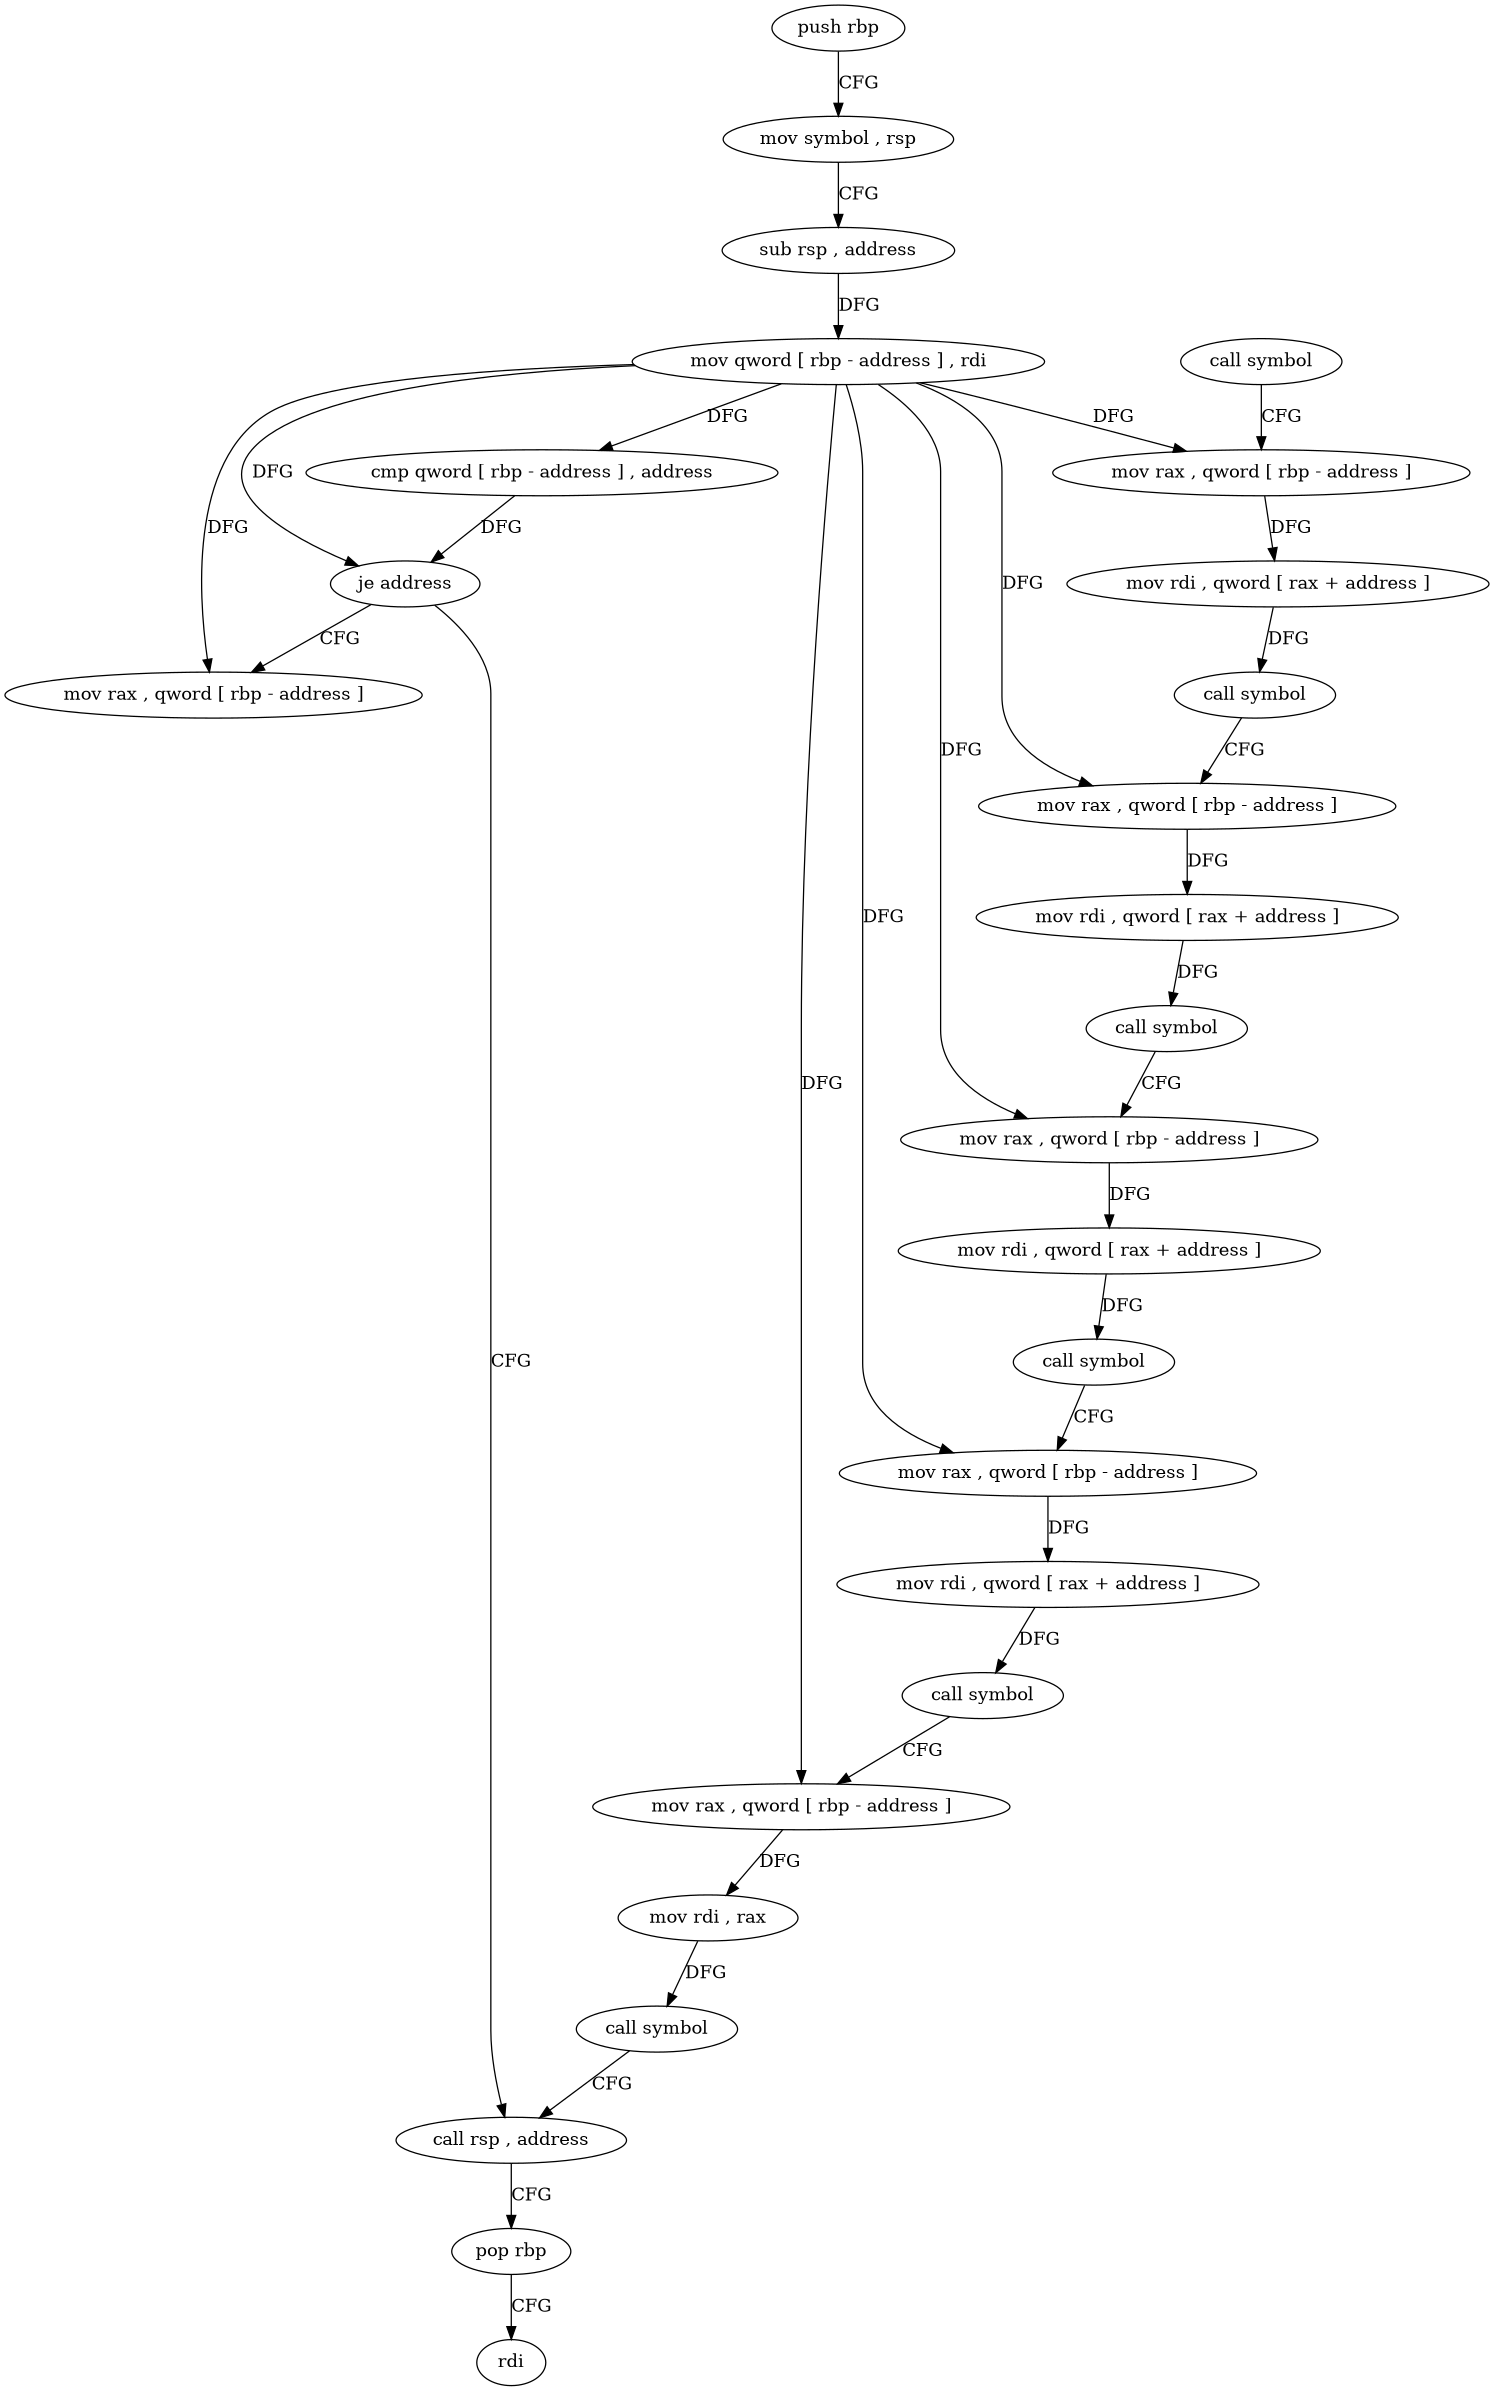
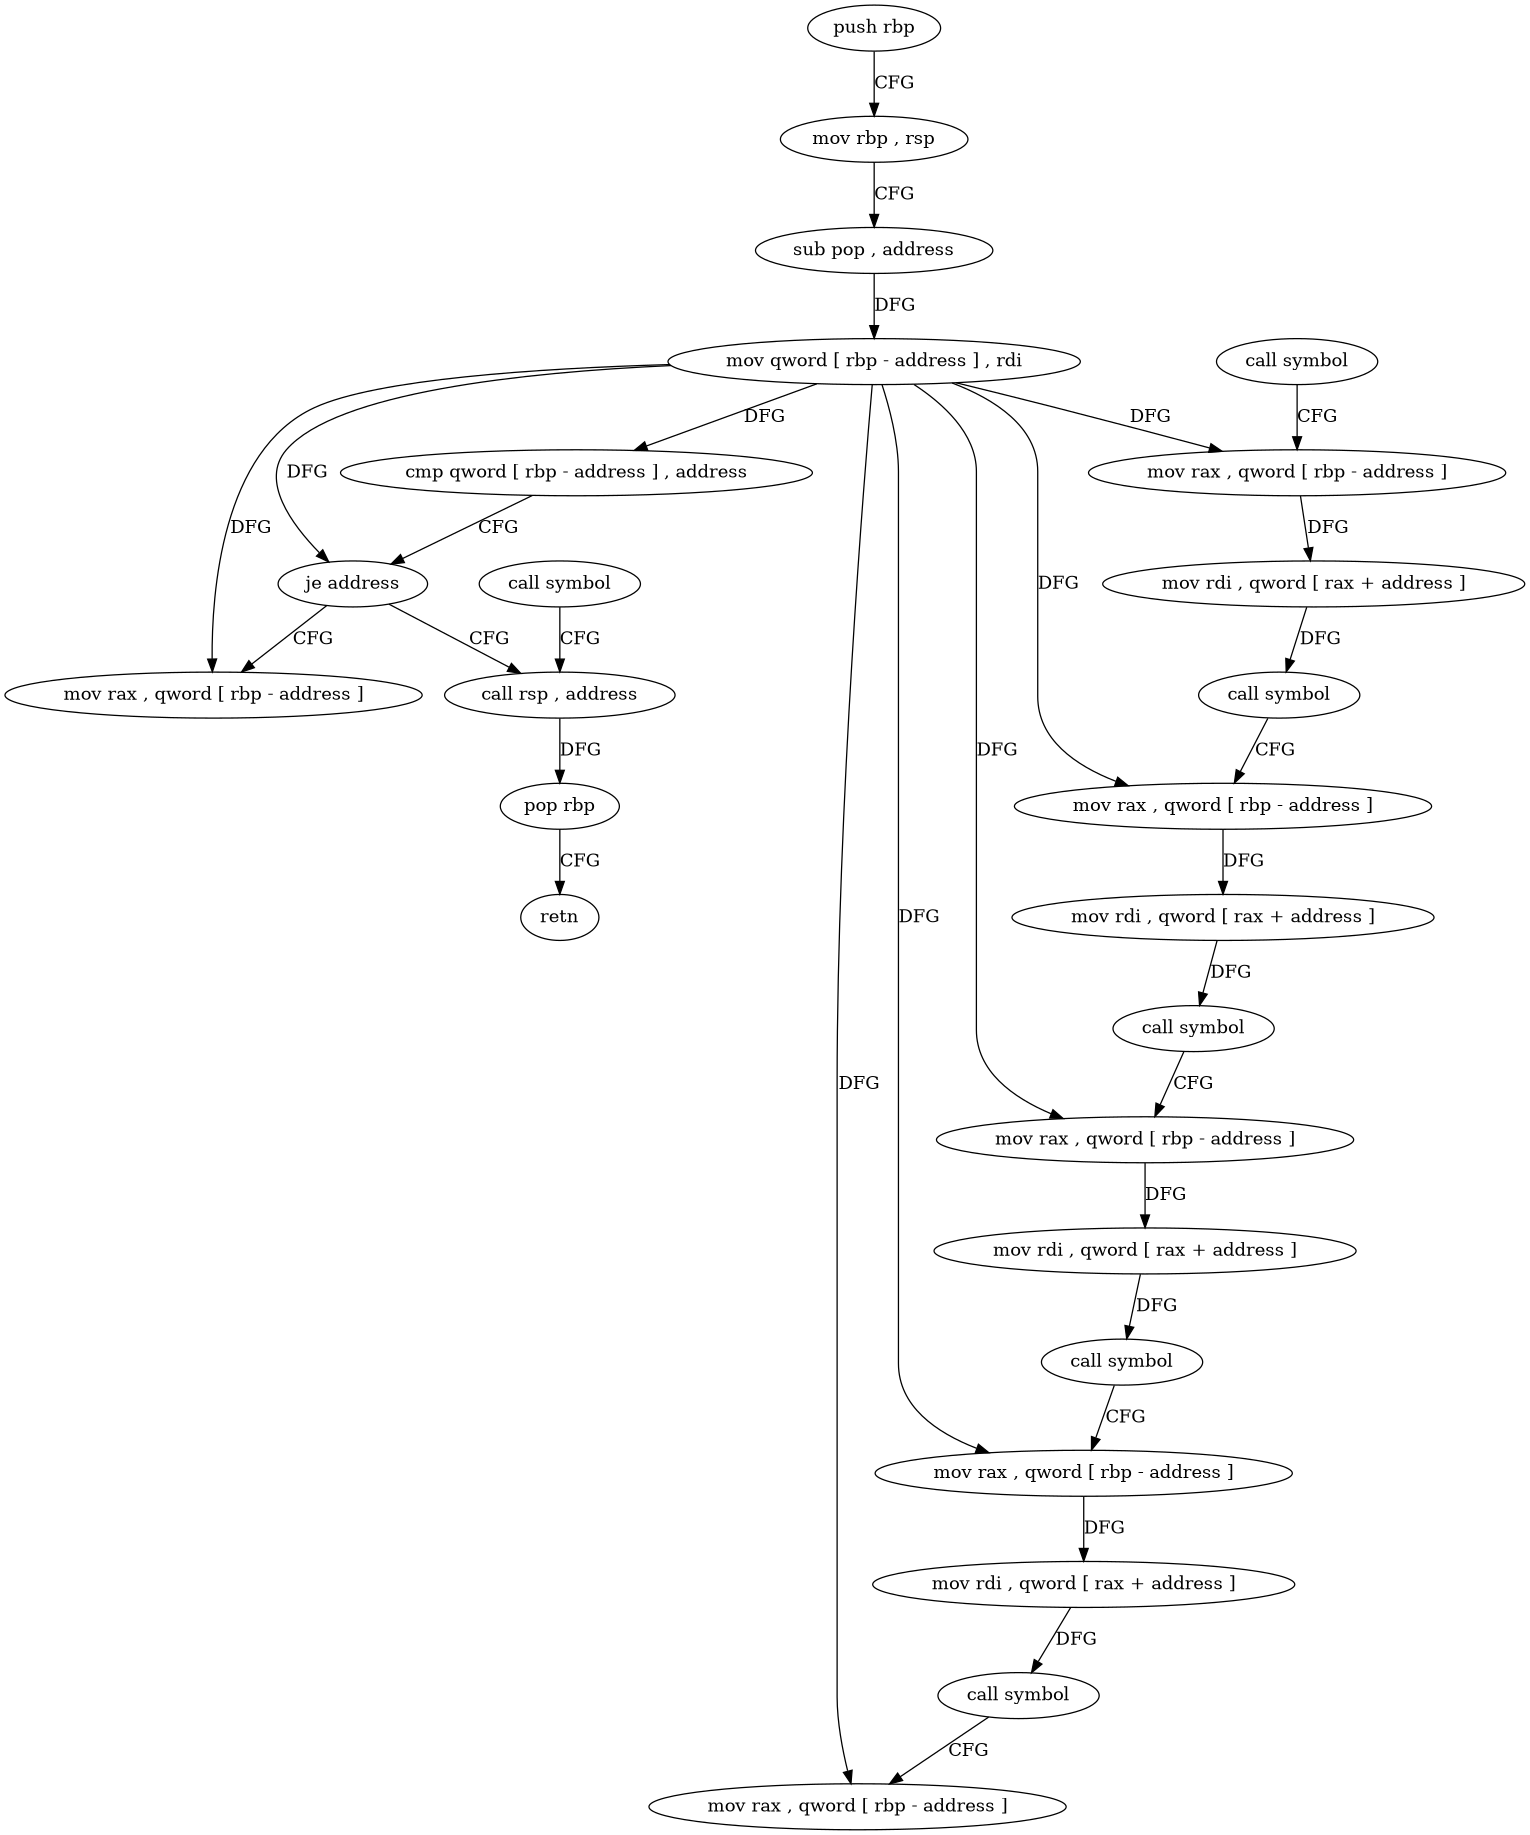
(838, 139) -> (874, 139)
(838, 250) -> (874, 250)
(502, 528) -> (499, 528)
(708, 1918) -> none
(532, 2196) -> (581, 751)
(511, 2363) -> (560, 917)
